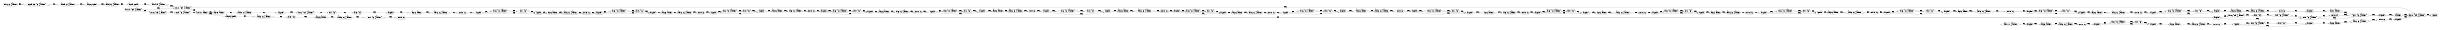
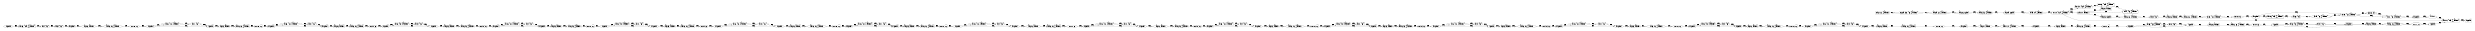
(158, 9) -> (2072, 10)
(193, 13) -> (2106, 12)
(245, 13) -> none
(2346, 13) -> (1996, 26)
